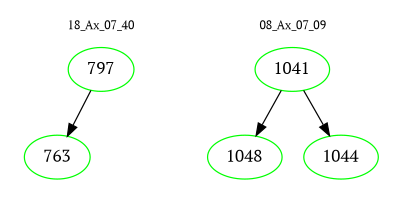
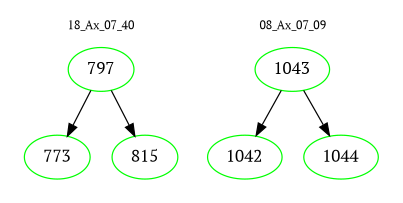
(292, 69) -> (292, 69)
(57, 157) -> (57, 157)
none -> (145, 157)
(245, 157) -> (245, 157)
